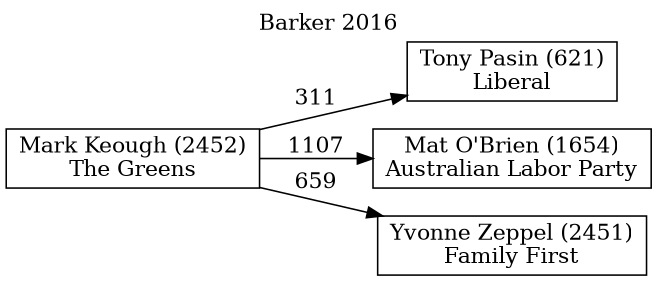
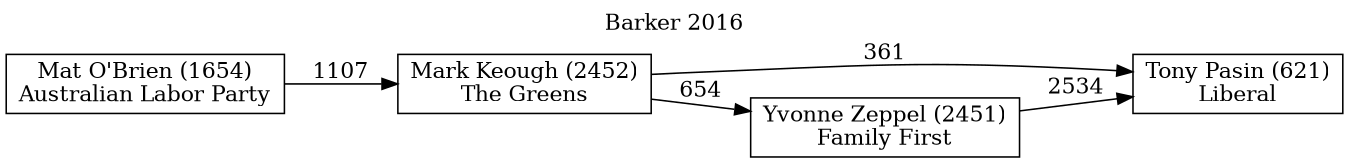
(316, 99) -> (885, 54)
none -> (1069, 105)
(308, 159) -> (333, 84)
(316, 183) -> (701, 91)
